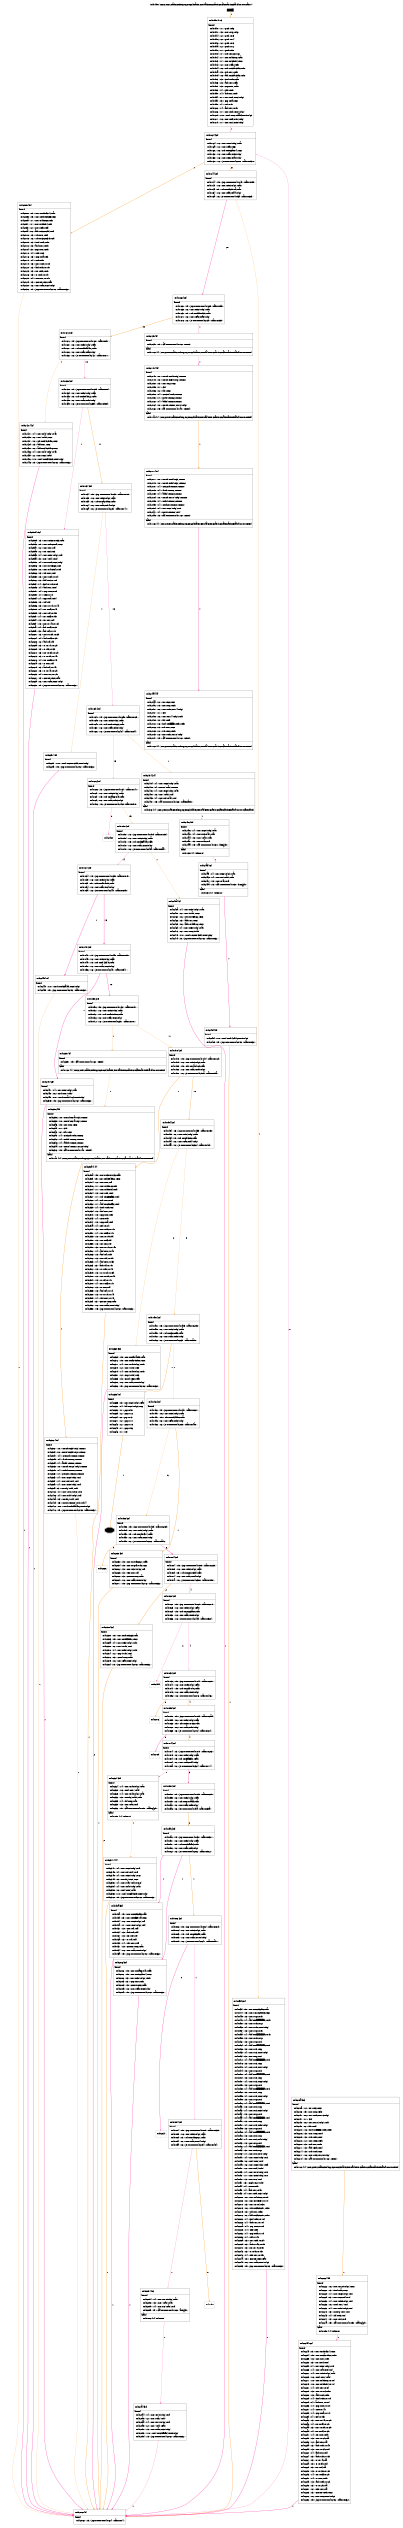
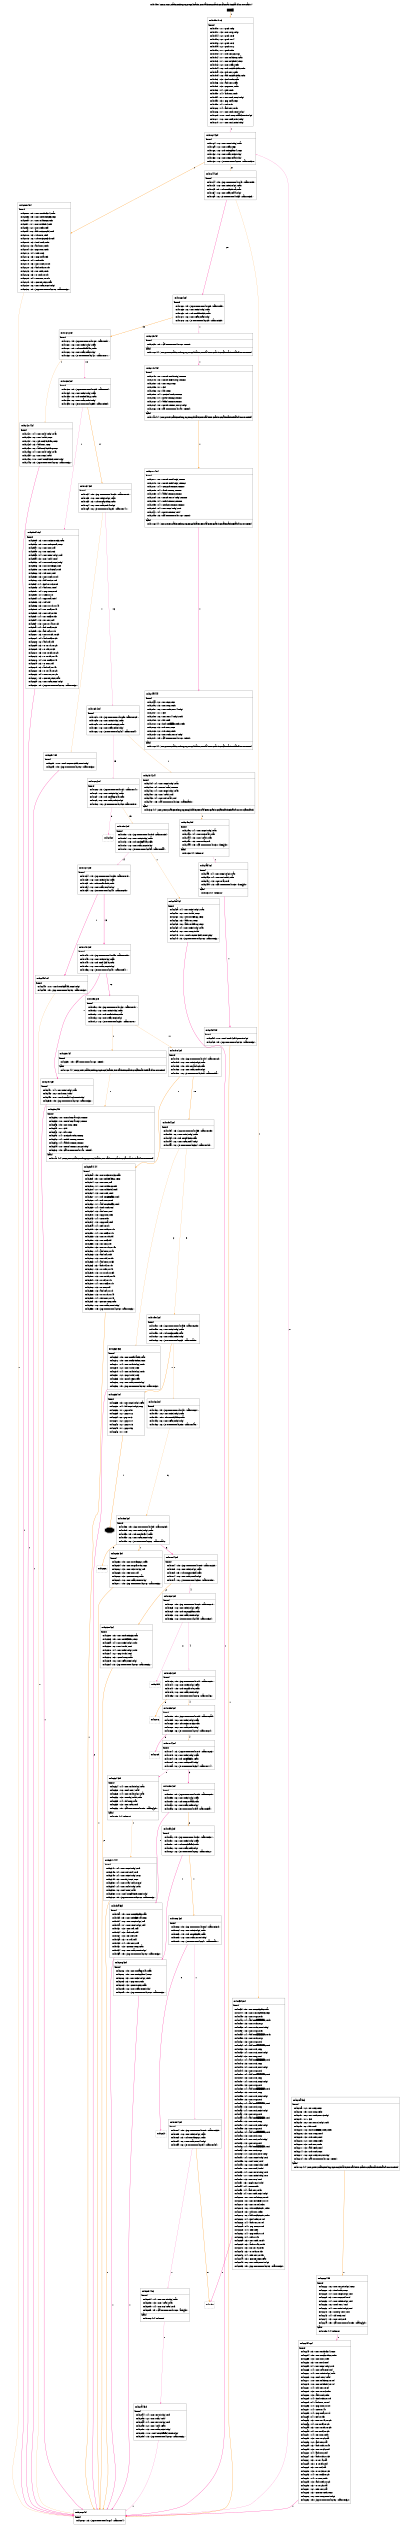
(71, 1475) -> none
(179, 1491) -> (139, 1547)
(160, 1878) -> (157, 1855)
(257, 2443) -> (222, 2269)
